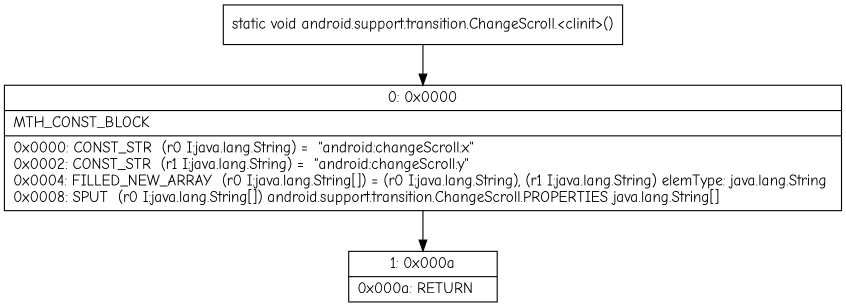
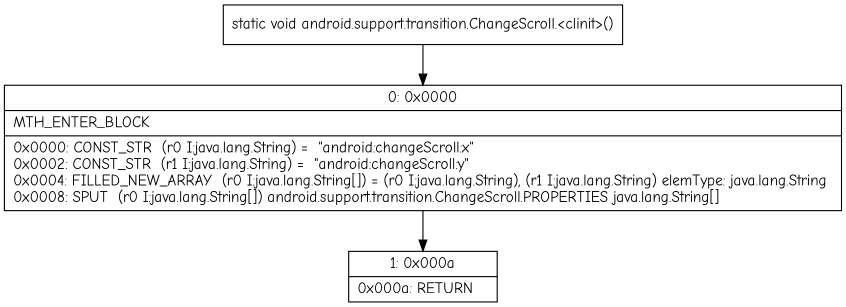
(81, 123) -> (81, 123)
